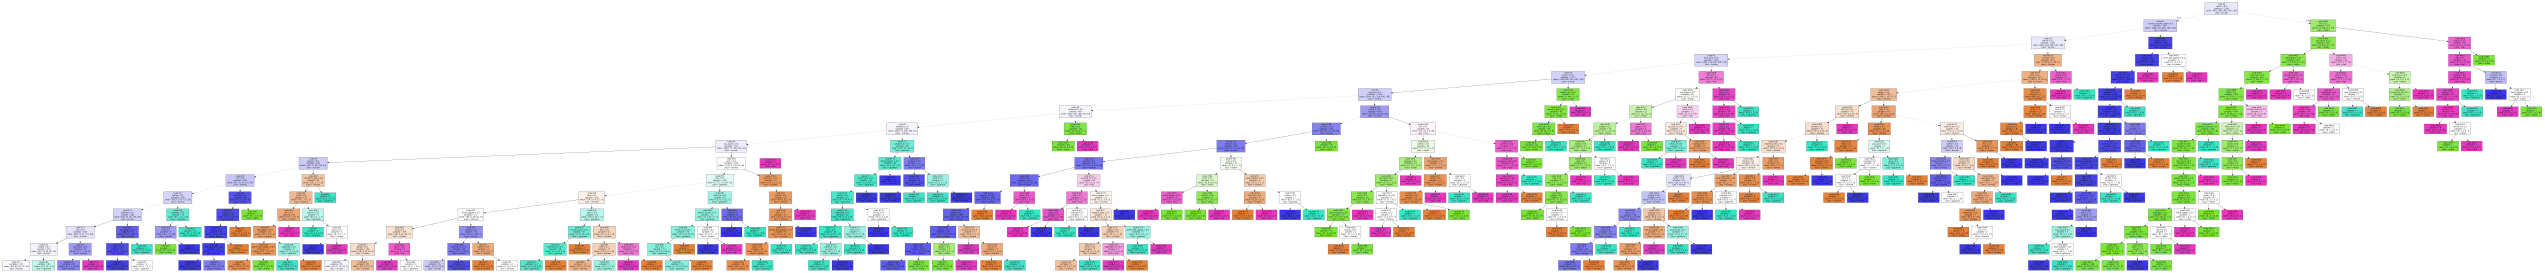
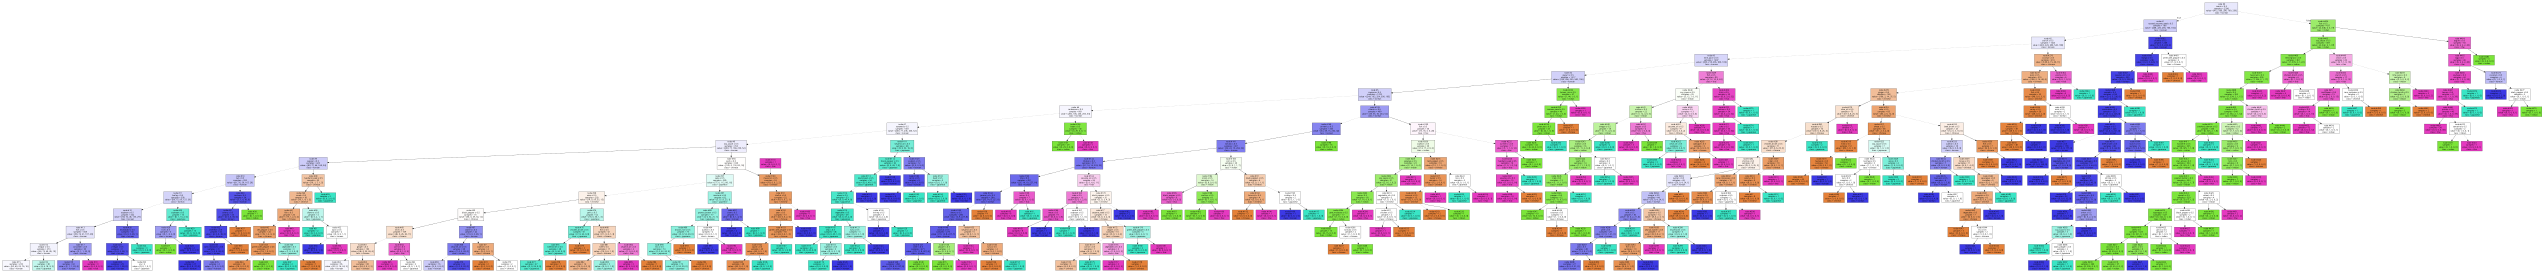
(142, 264) -> (142, 264)
